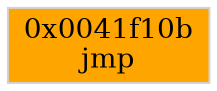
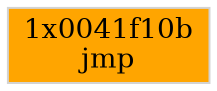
(109, 45) -> (109, 45)
